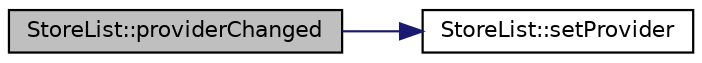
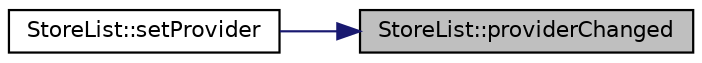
(371, 31) -> (309, 31)
